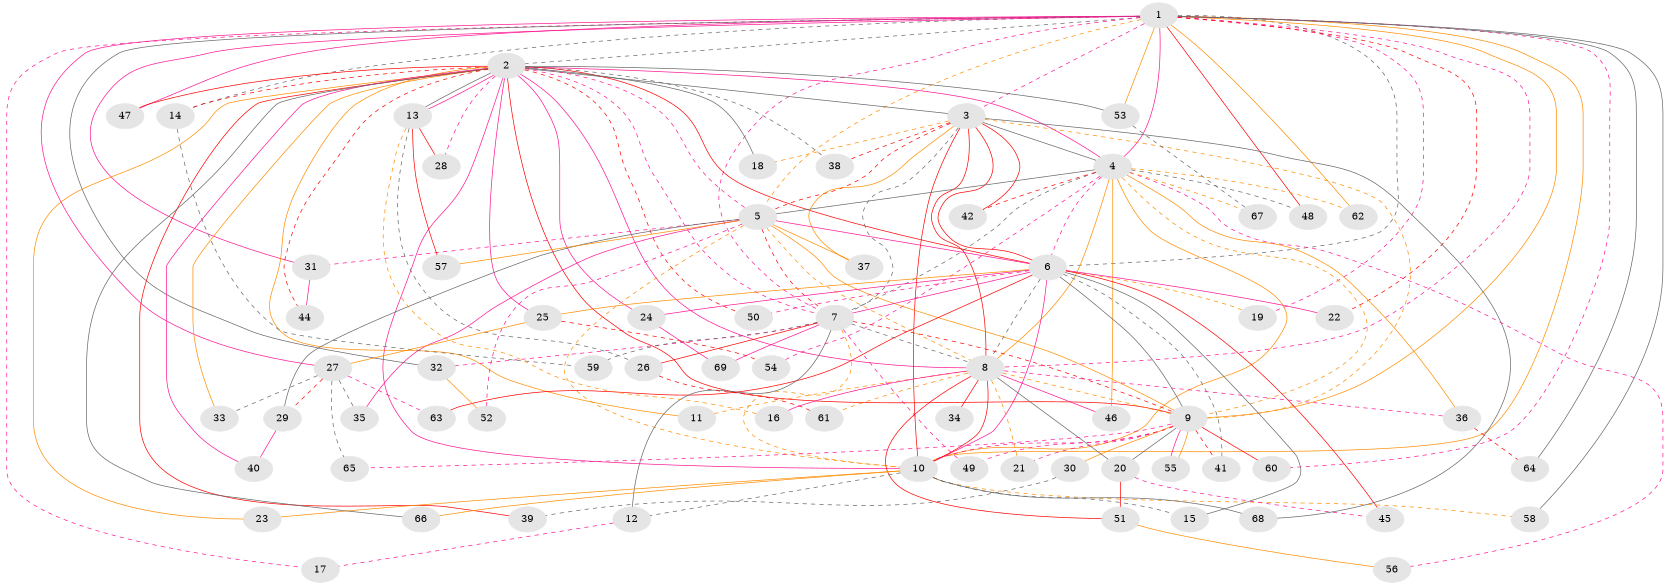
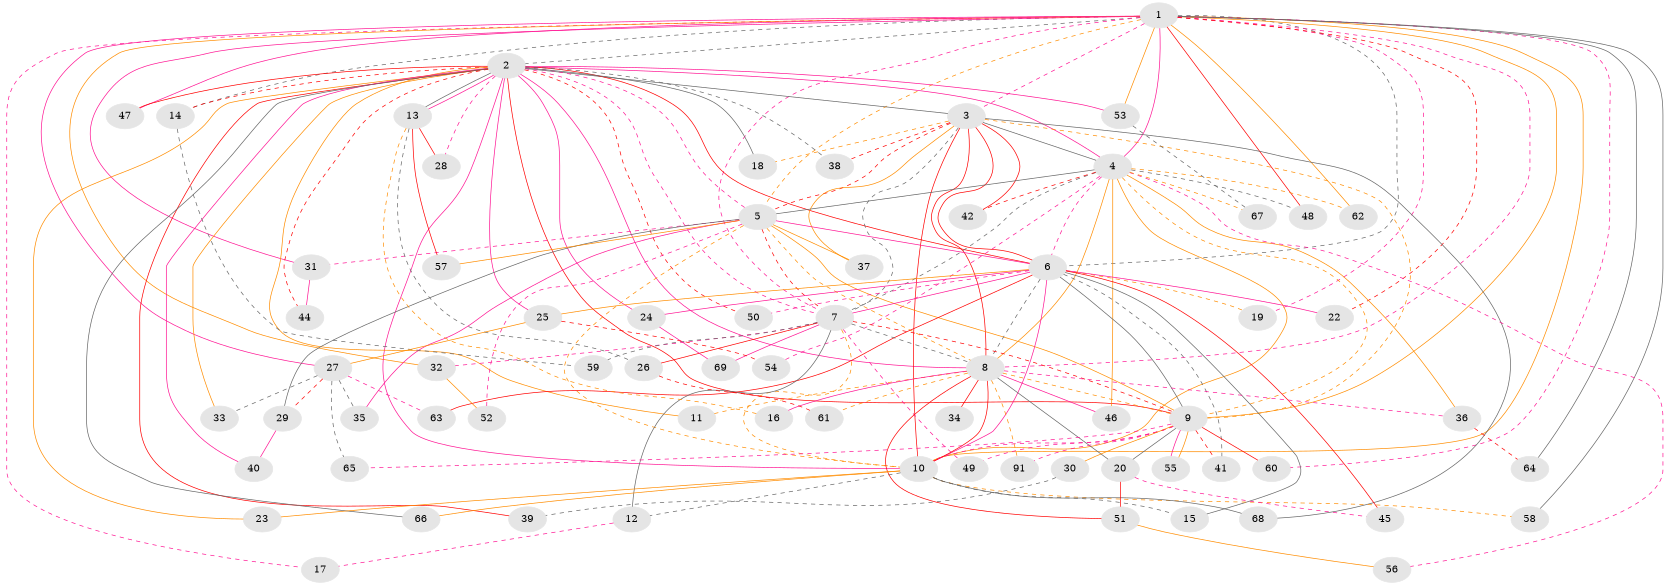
(154, 47) -> (154, 47)
(816, 76) -> (816, 76)
(1020, 469) -> (1020, 469)
